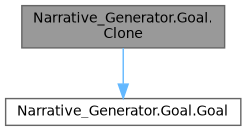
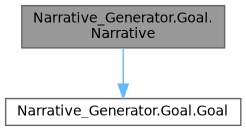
(123, 27) -> (123, 27)
